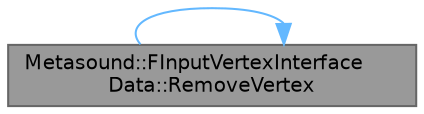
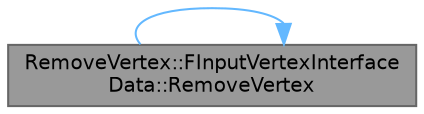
(212, 75) -> (212, 75)
